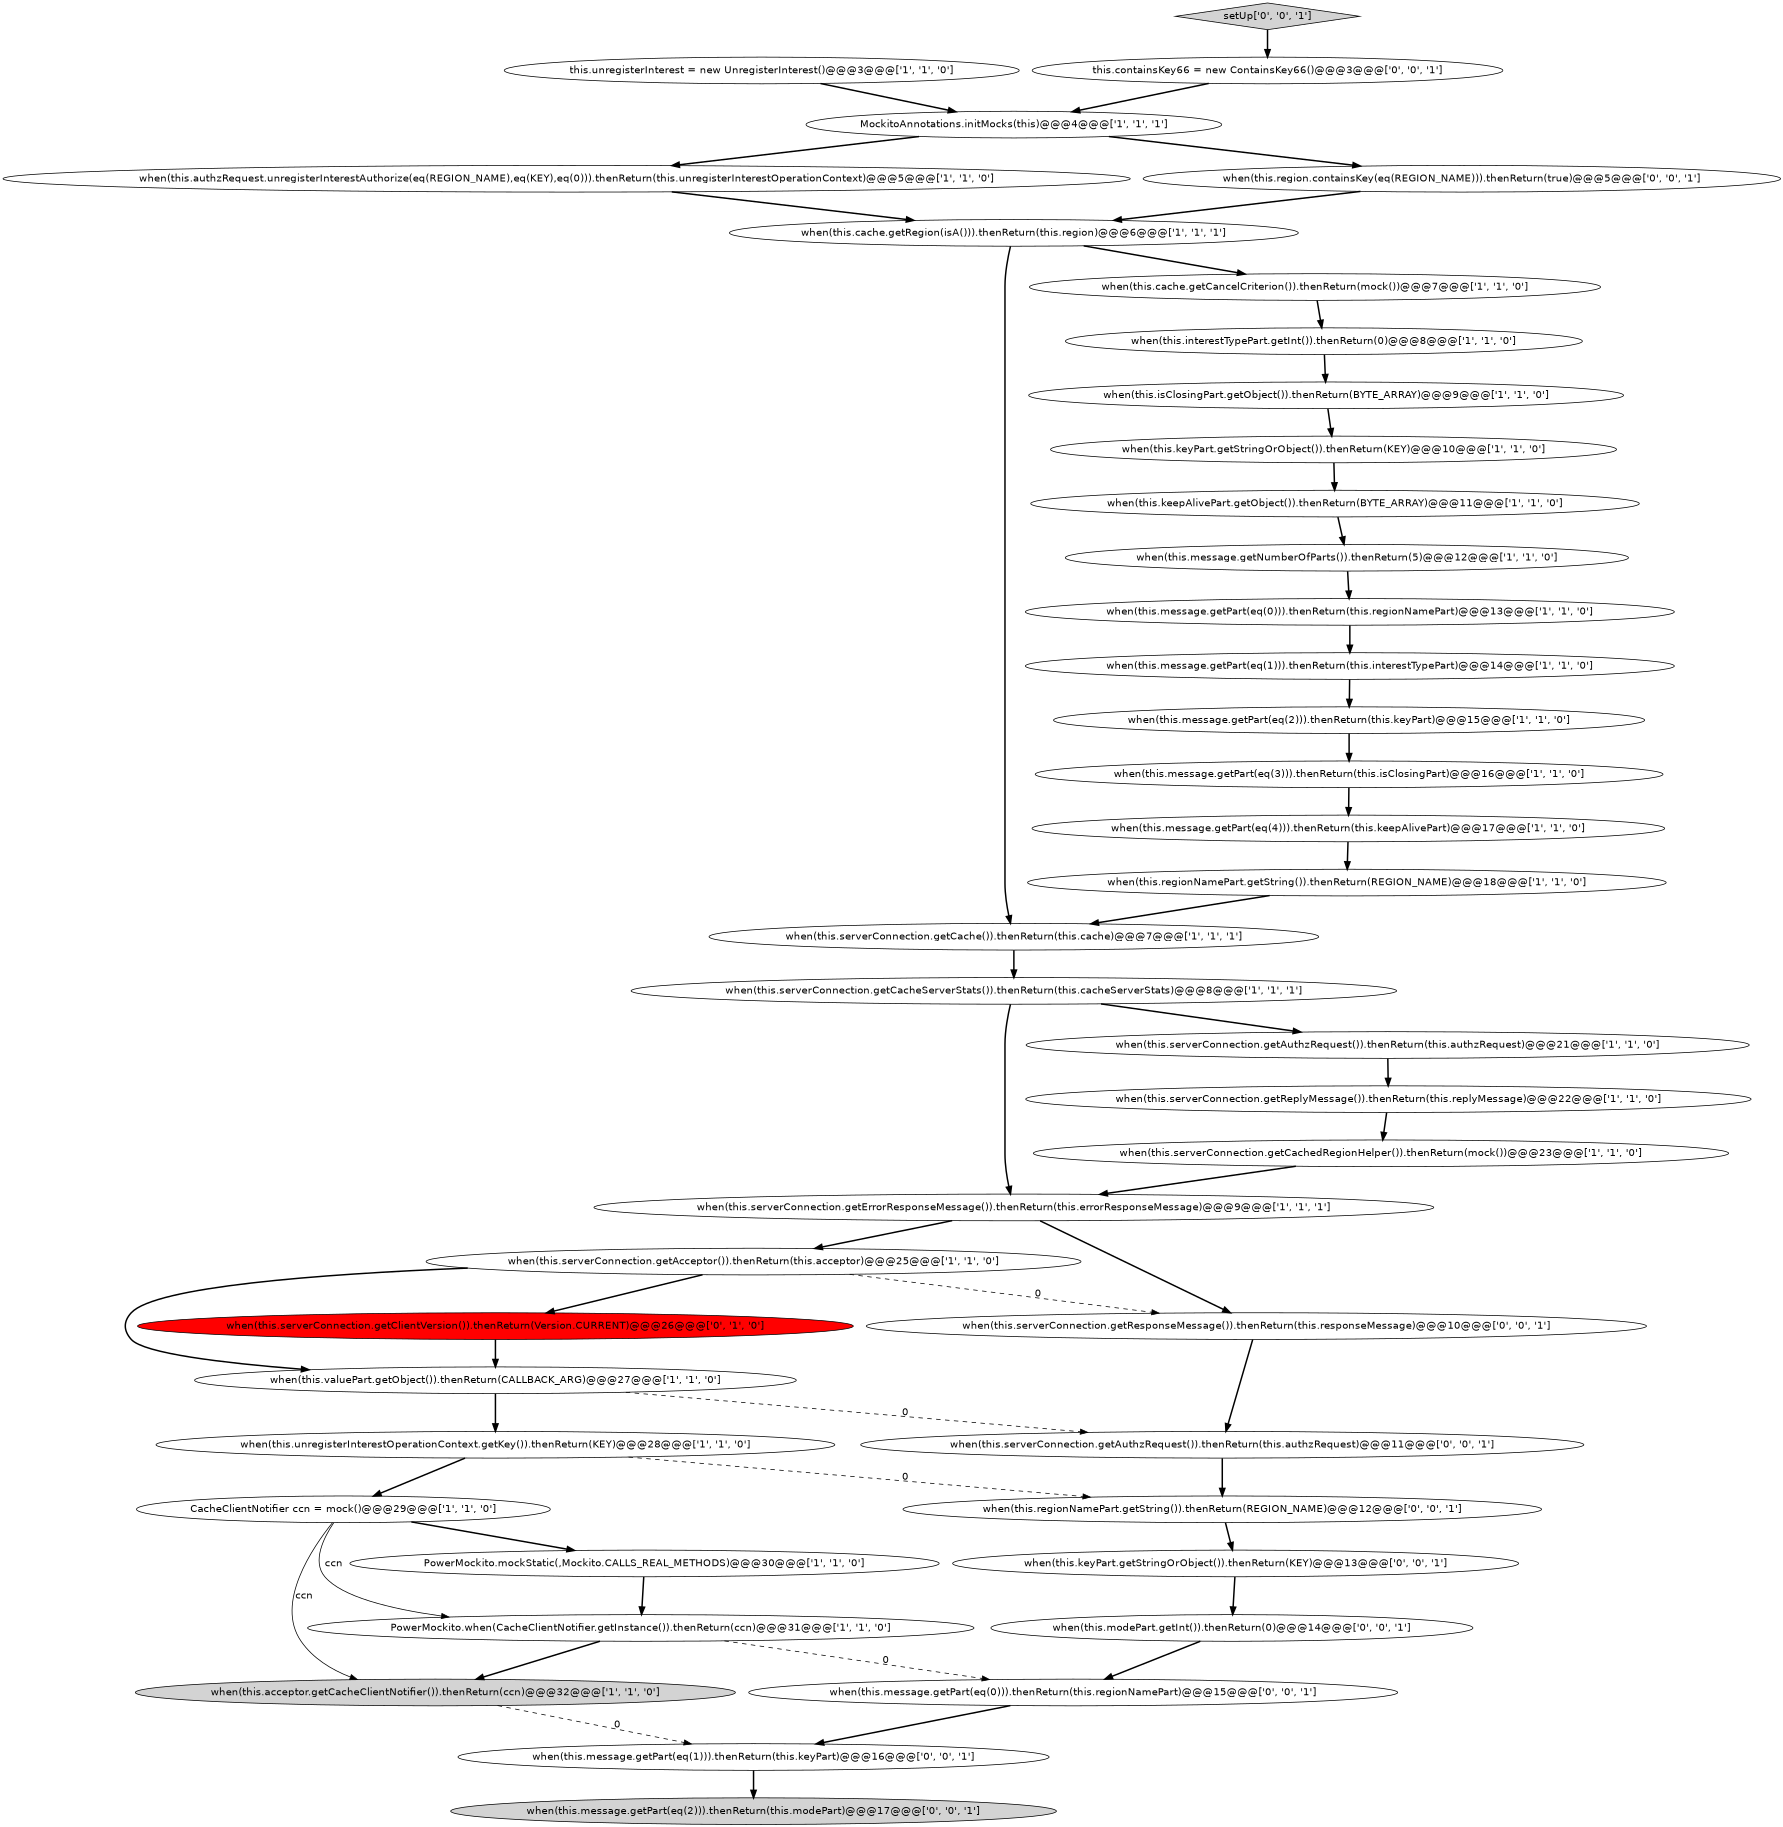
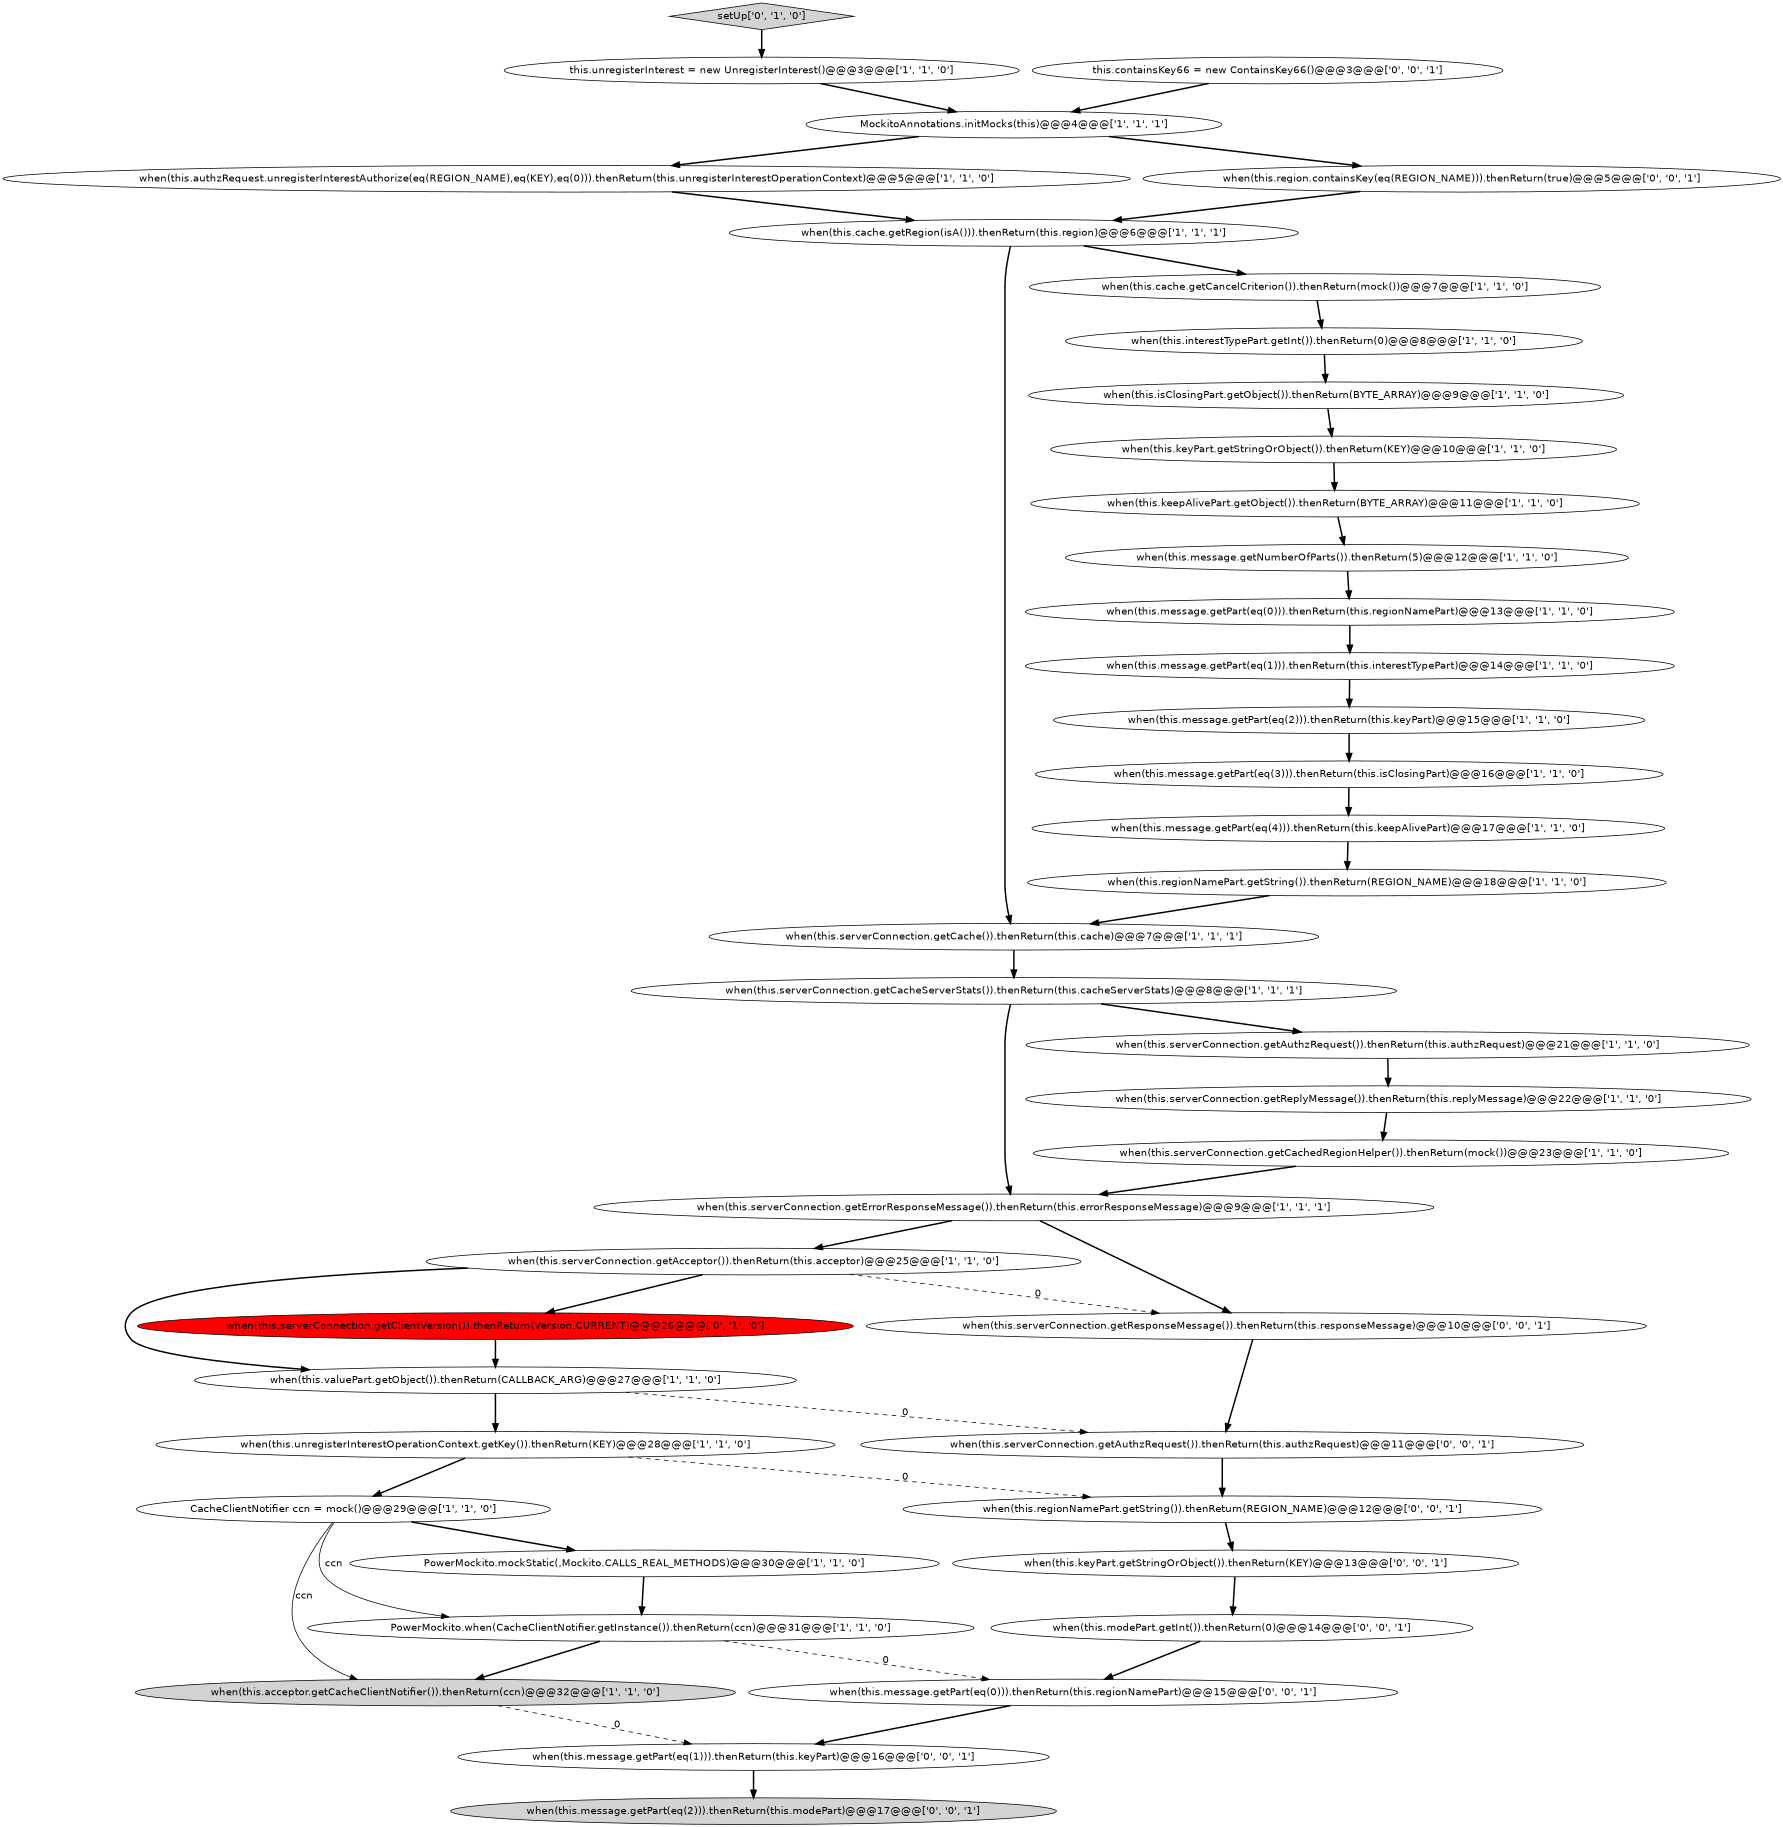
none -> (762, 16)
(1268, 16) -> none
